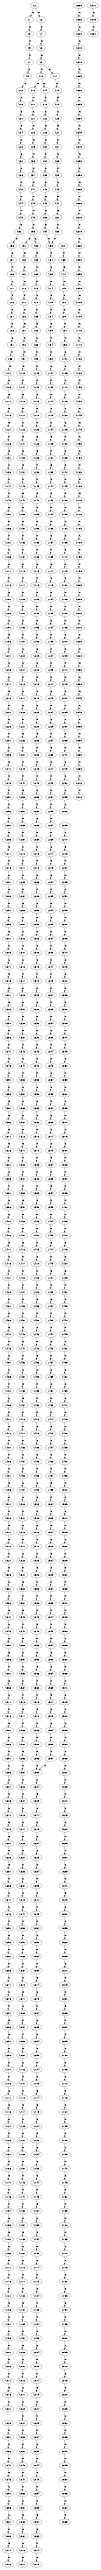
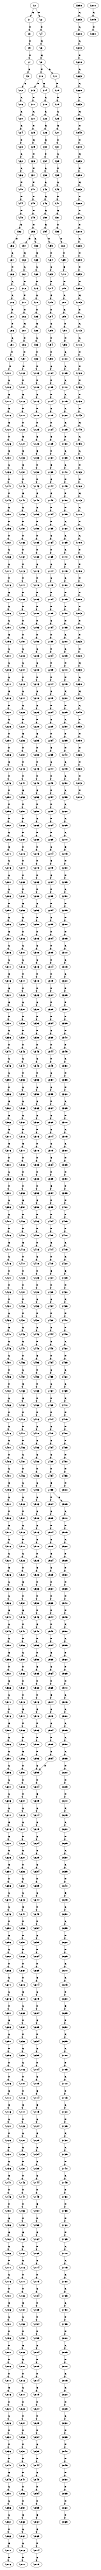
(54, 238) -> (60, 238)
none -> (65, 818)
(65, 1496) -> (57, 1496)
none -> (8, 2415)
